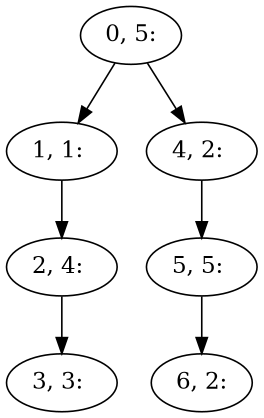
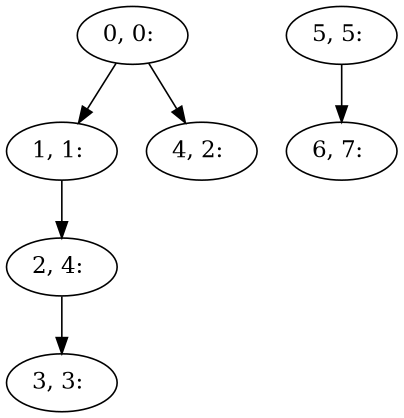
(131, 35) -> (133, 35)
(202, 201) -> none
(202, 383) -> (342, 151)
